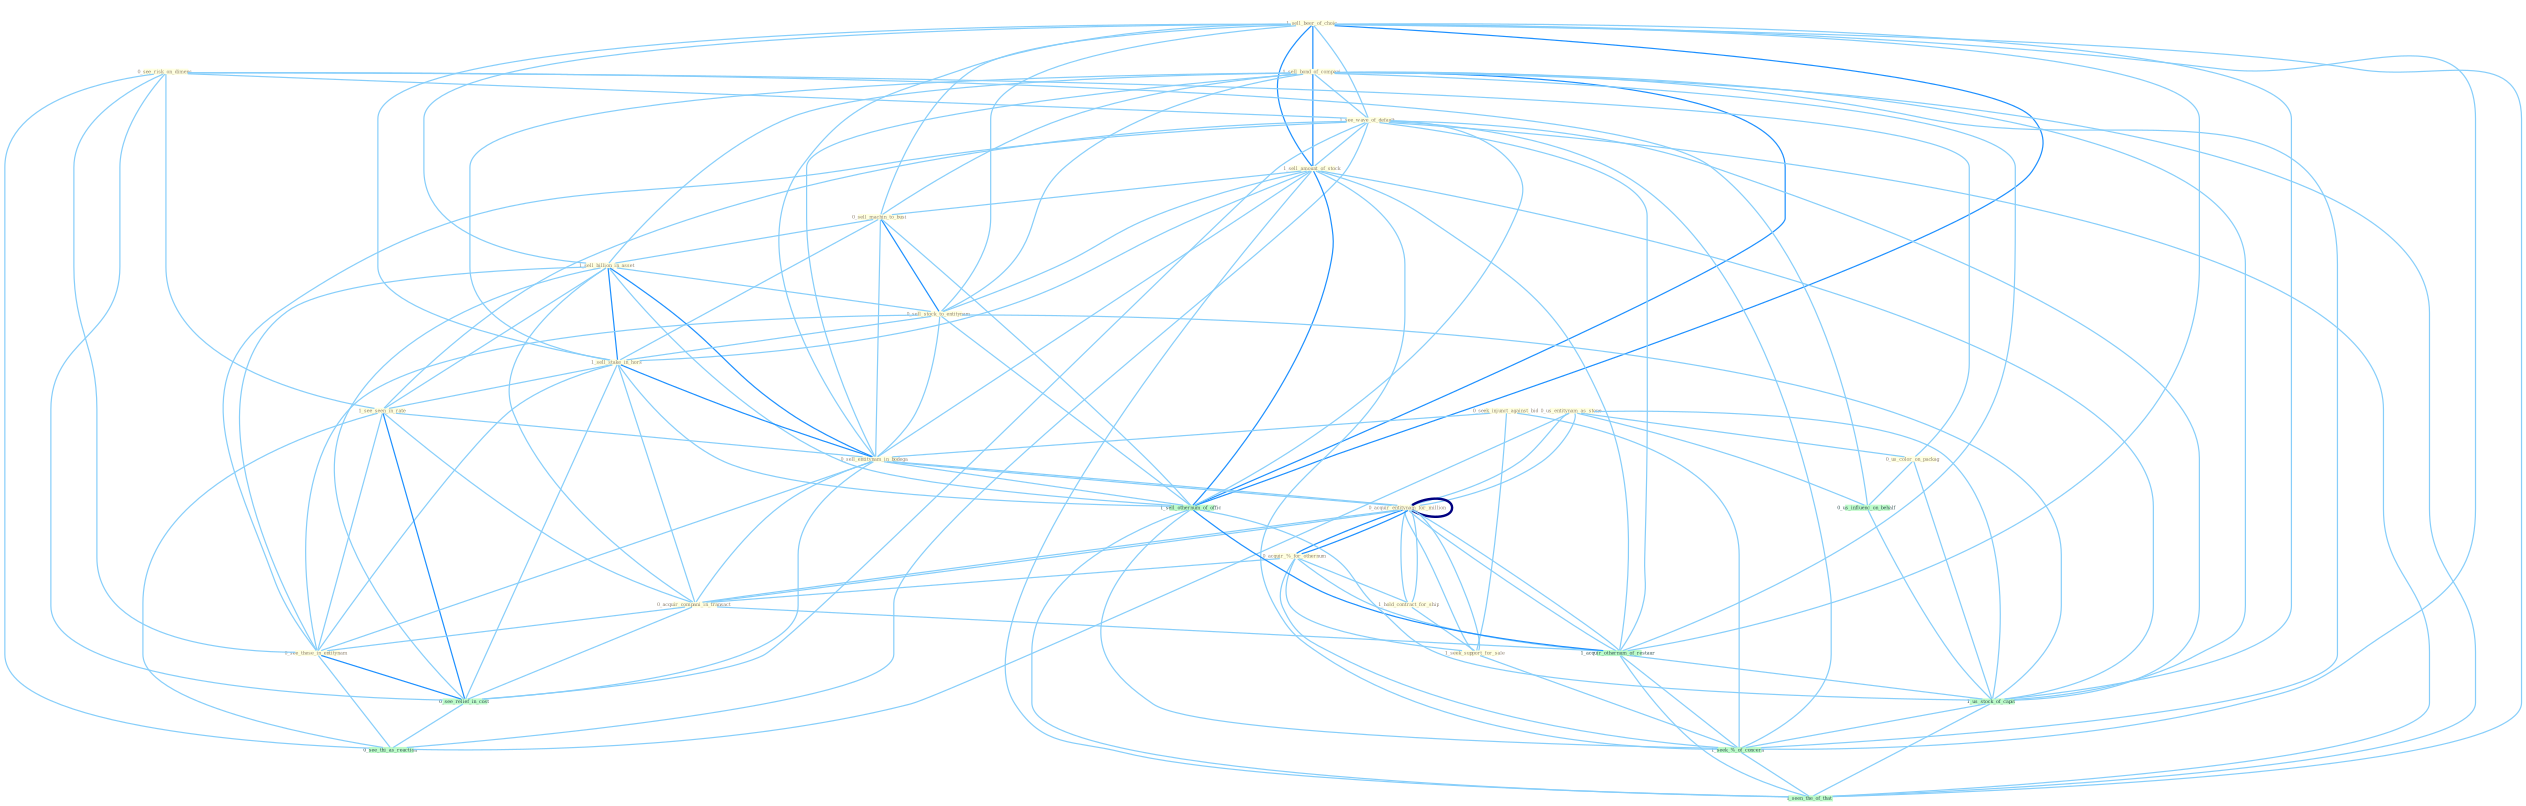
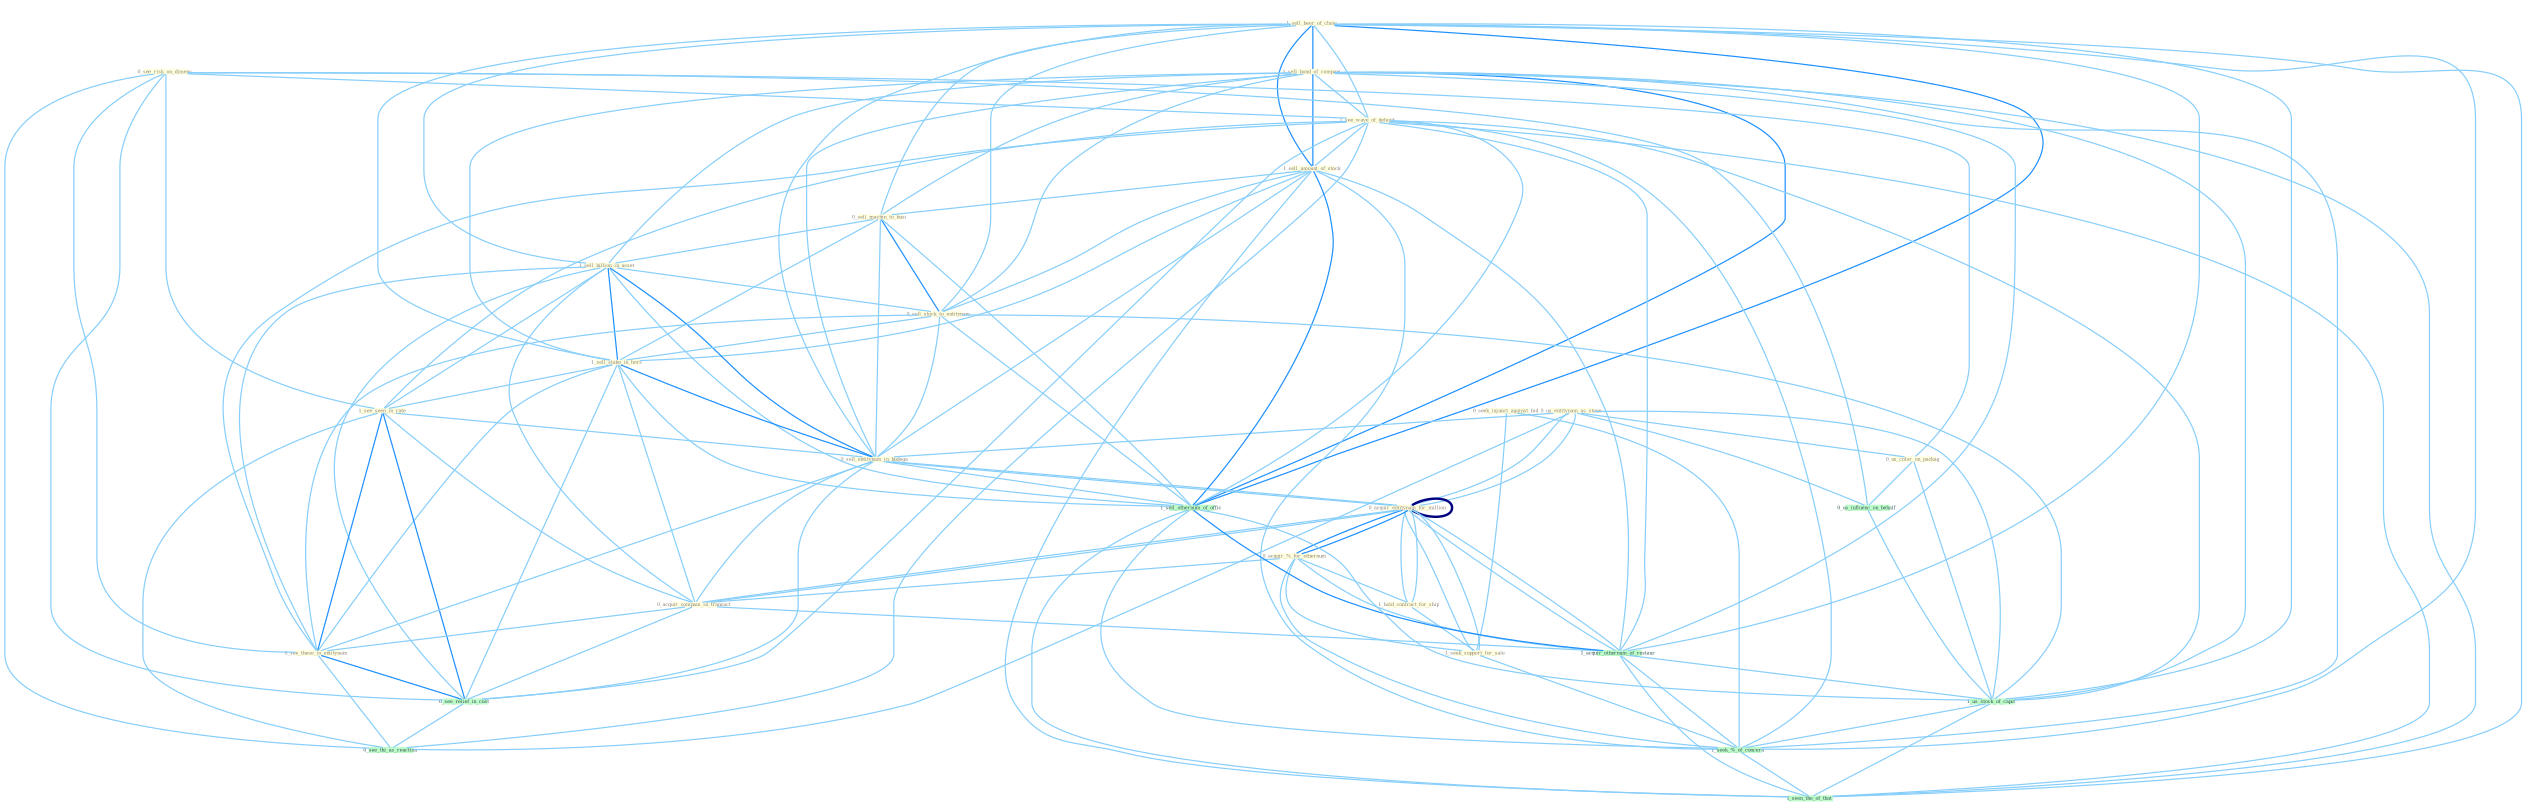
(1910, 320) -> none
(1191, 435) -> (1224, 435)
(353, 520) -> (353, 520)
